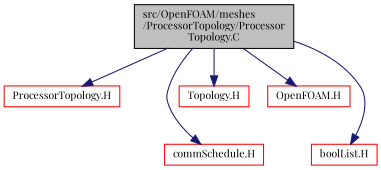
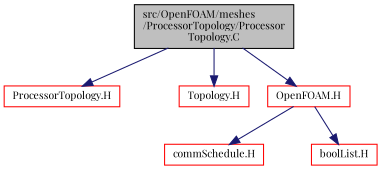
(351, 75) -> (324, 121)
(167, 94) -> (266, 123)
